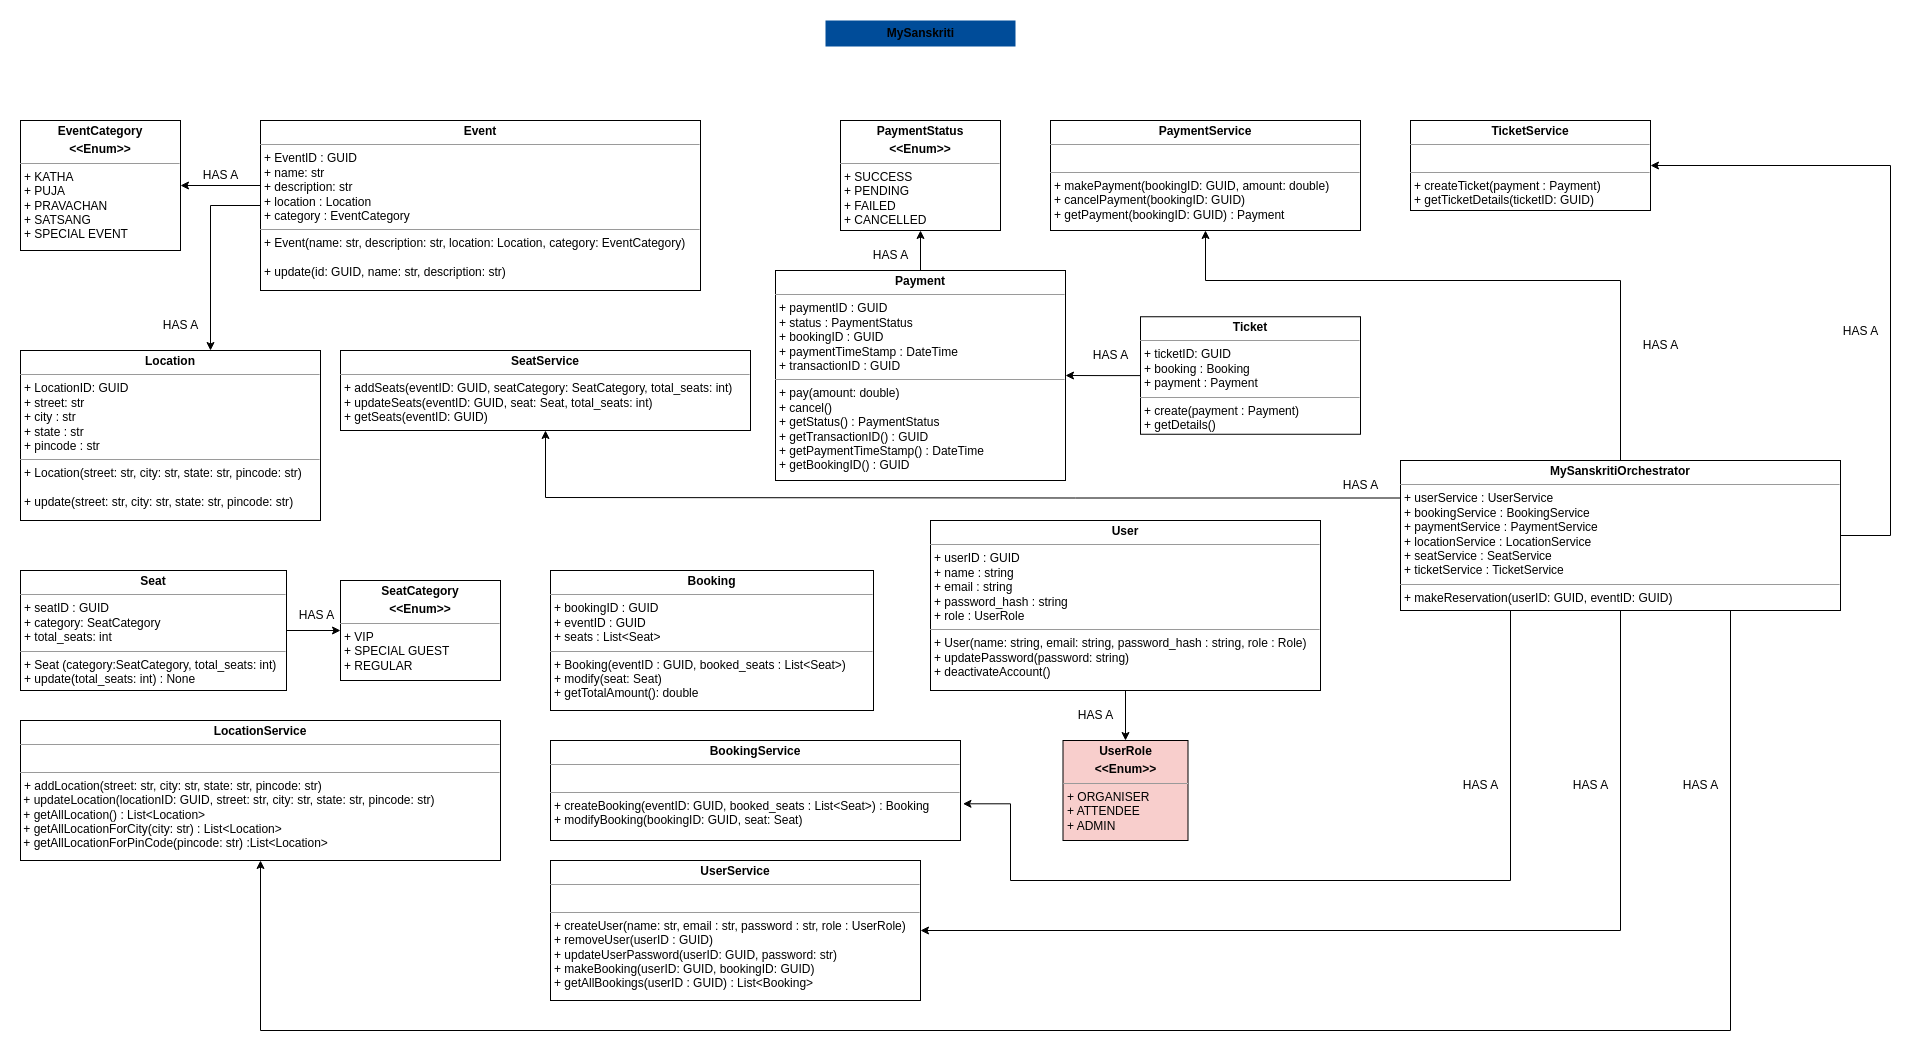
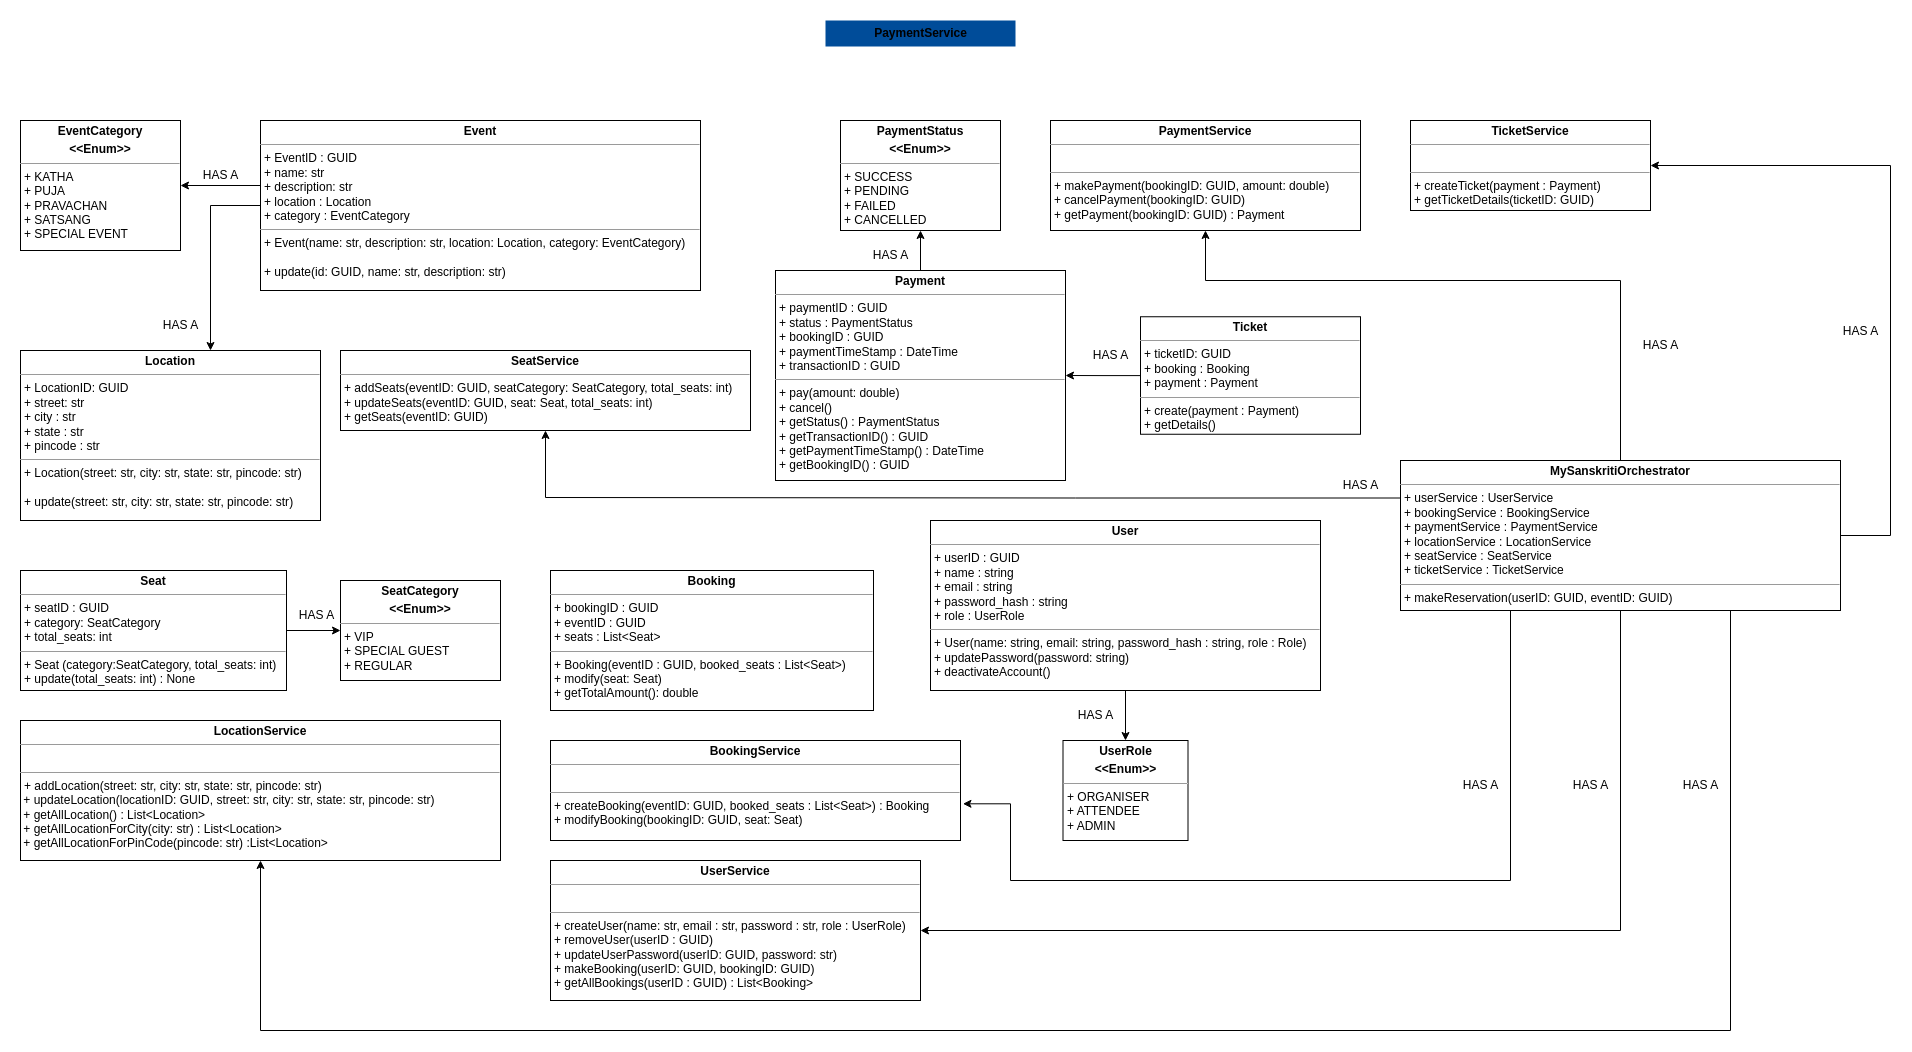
(921, 34) -> (921, 34)
(1126, 791) -> (1126, 791)
